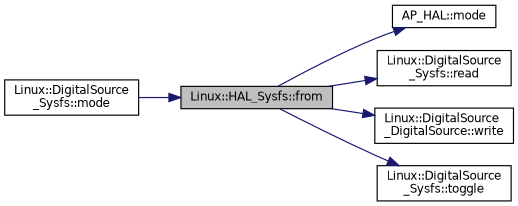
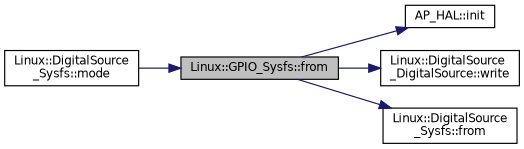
(444, 16) -> (450, 16)
(444, 68) -> none
(257, 98) -> (260, 68)
(444, 183) -> (450, 126)
